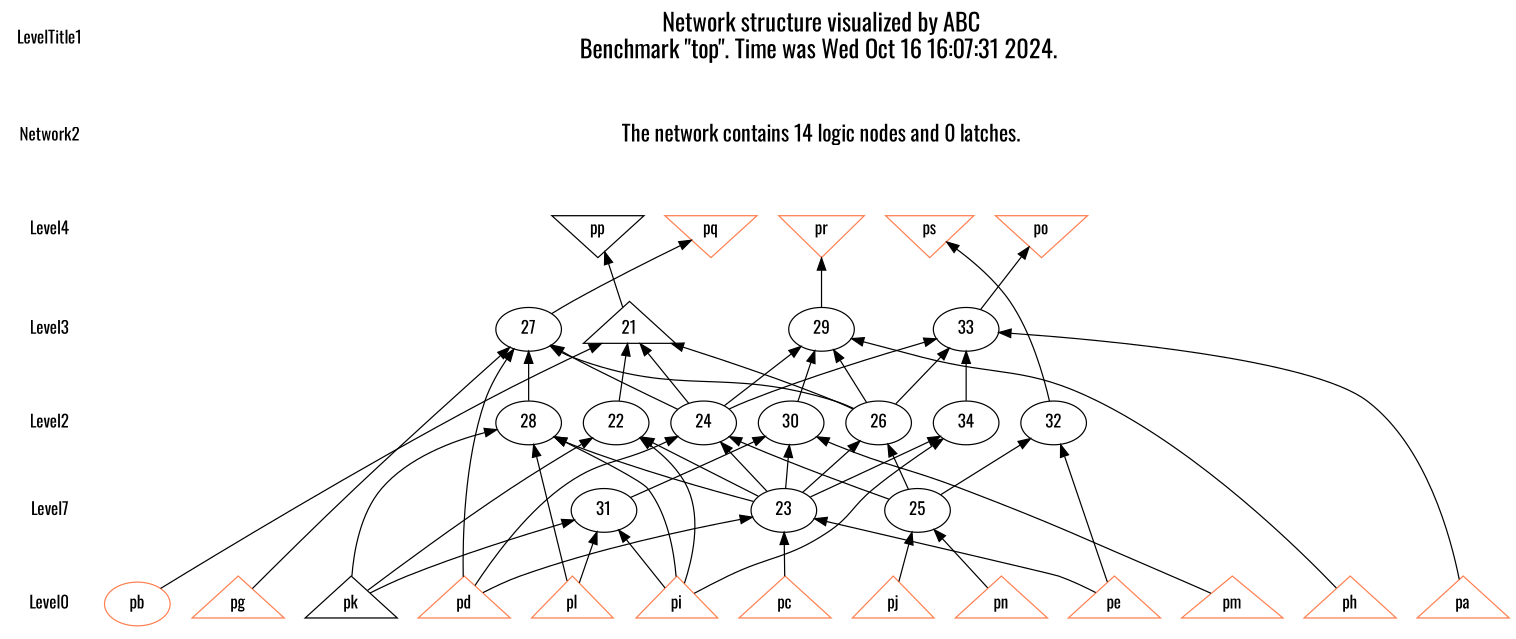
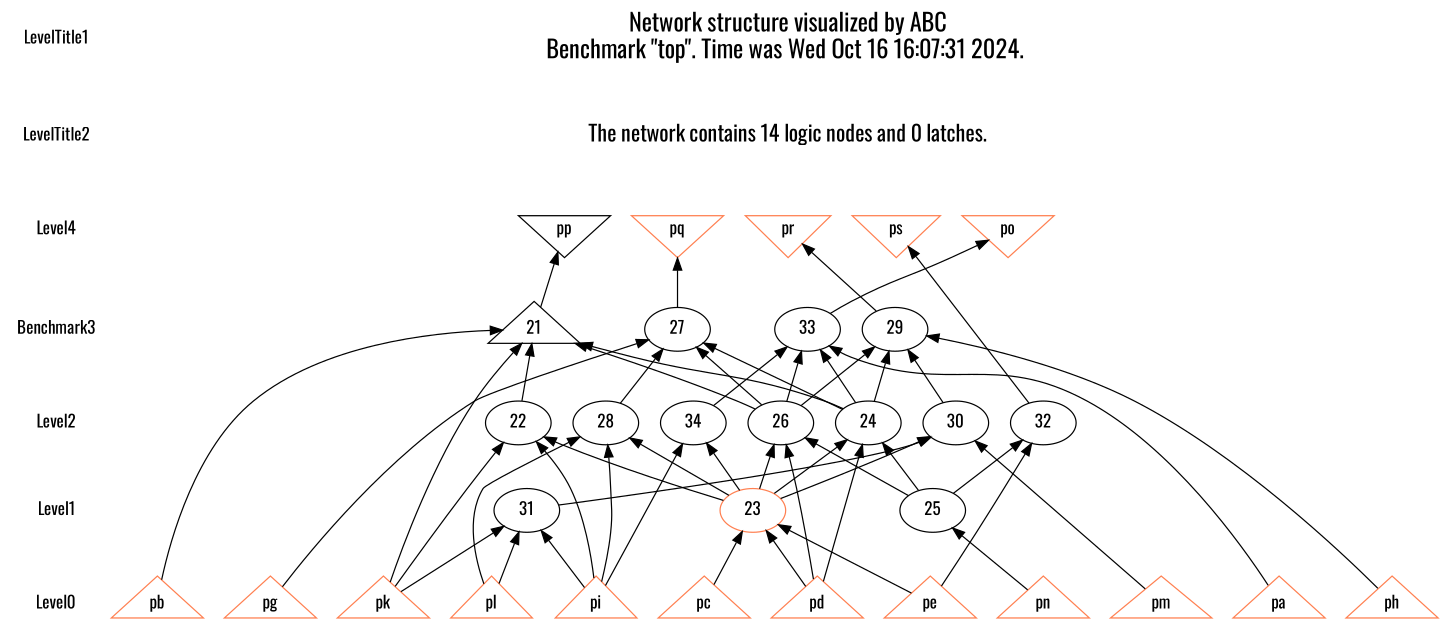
(50, 136) -> (57, 136)
(50, 329) -> (57, 329)
(470, 465) -> (802, 518)
(390, 480) -> (440, 461)
(50, 510) -> (57, 510)
(784, 510) -> (753, 510)
(137, 604) -> (157, 604)
(351, 604) -> (383, 604)
(893, 604) -> none
